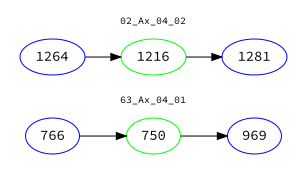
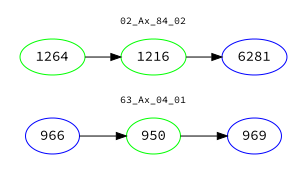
(154, 22) -> (154, 22)
(52, 57) -> (52, 57)
(254, 57) -> (254, 57)
(52, 136) -> (52, 136)
(154, 136) -> (154, 136)
